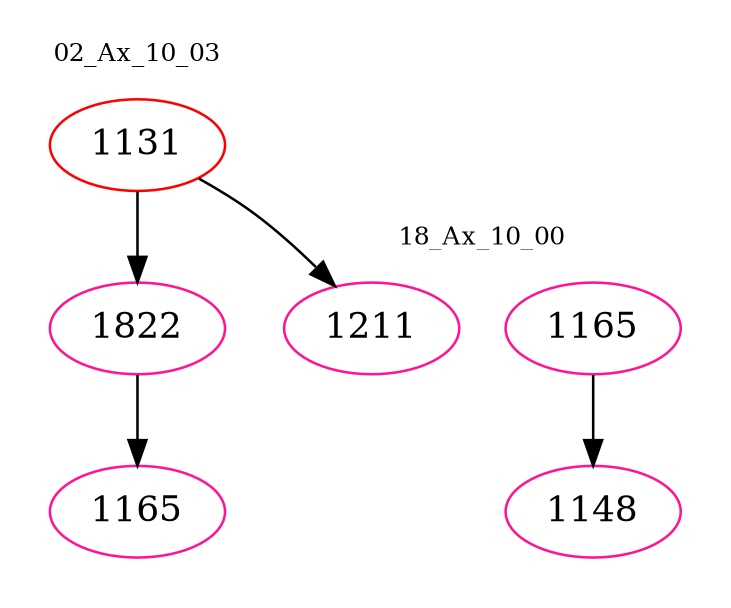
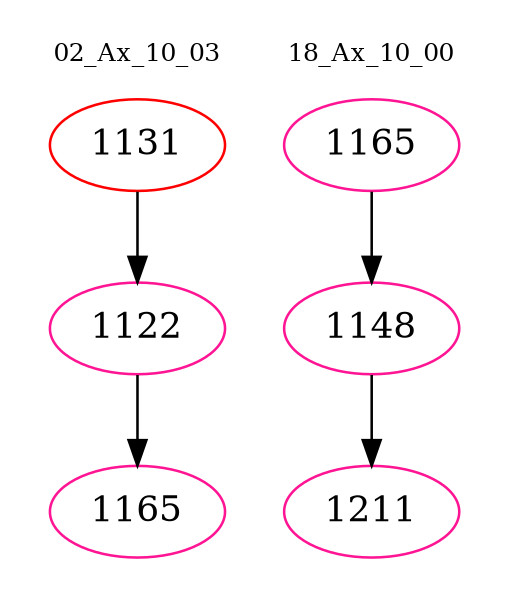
(281, 235) -> (372, 408)
(137, 328) -> (137, 328)
